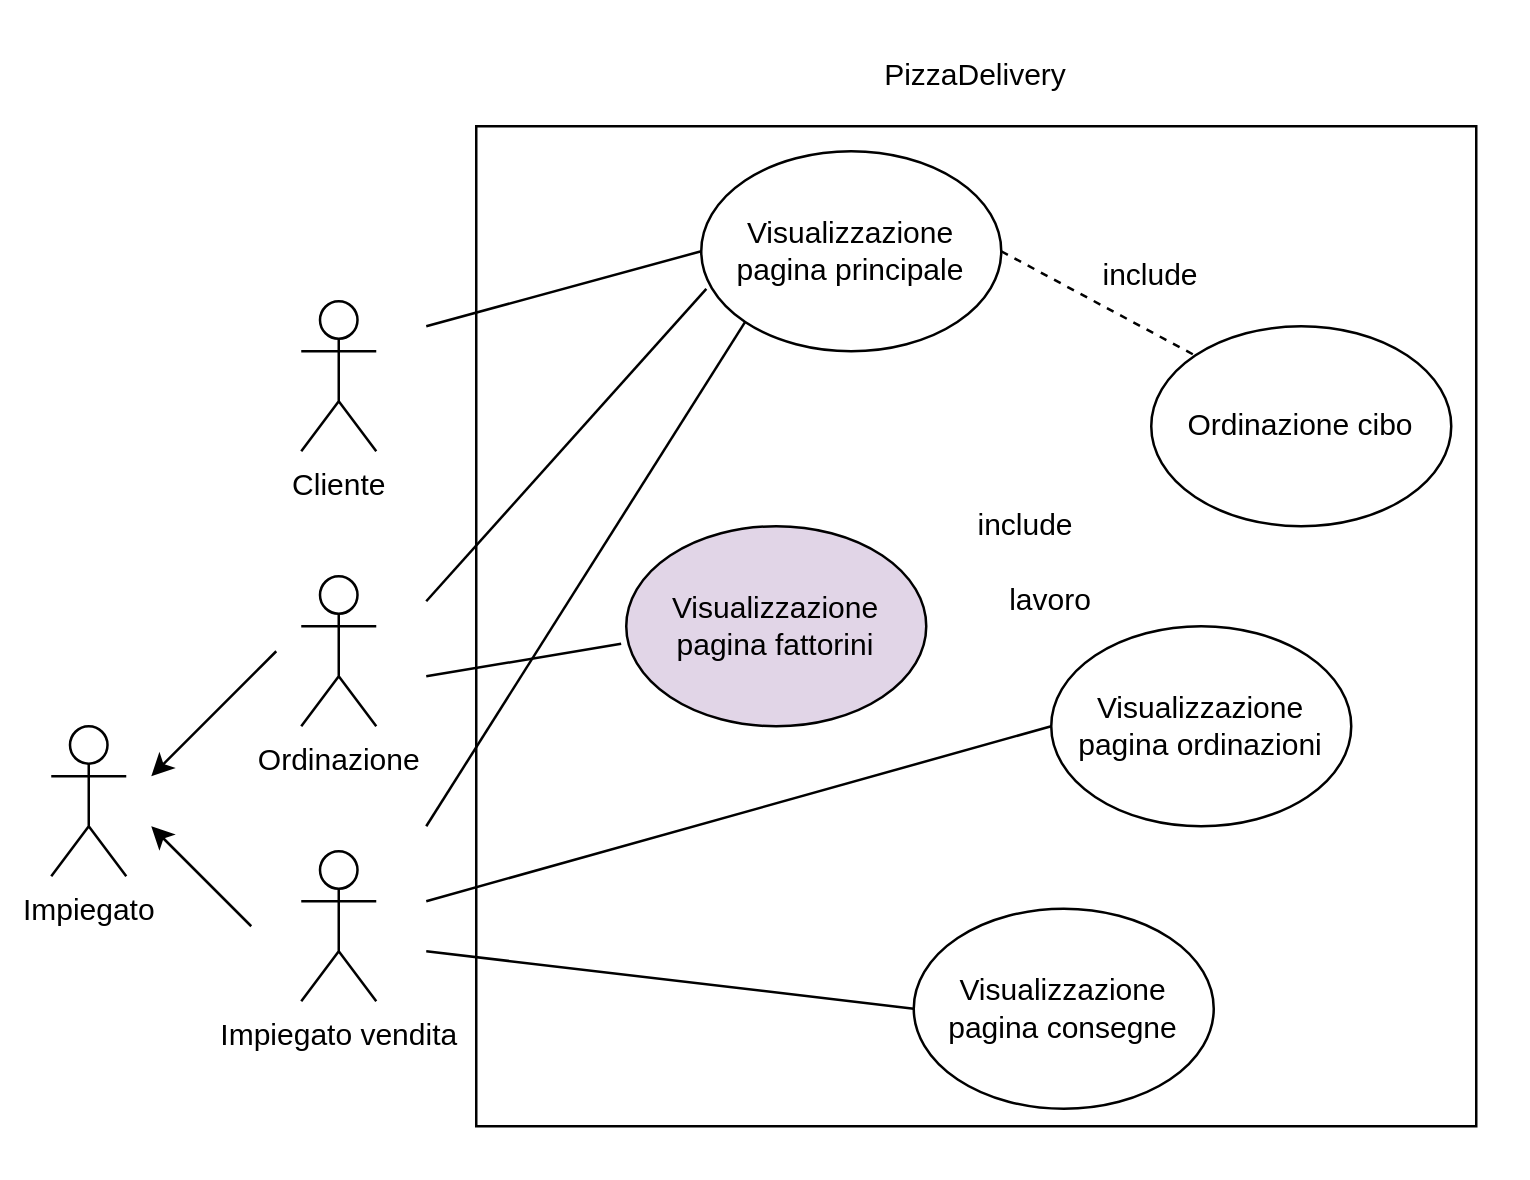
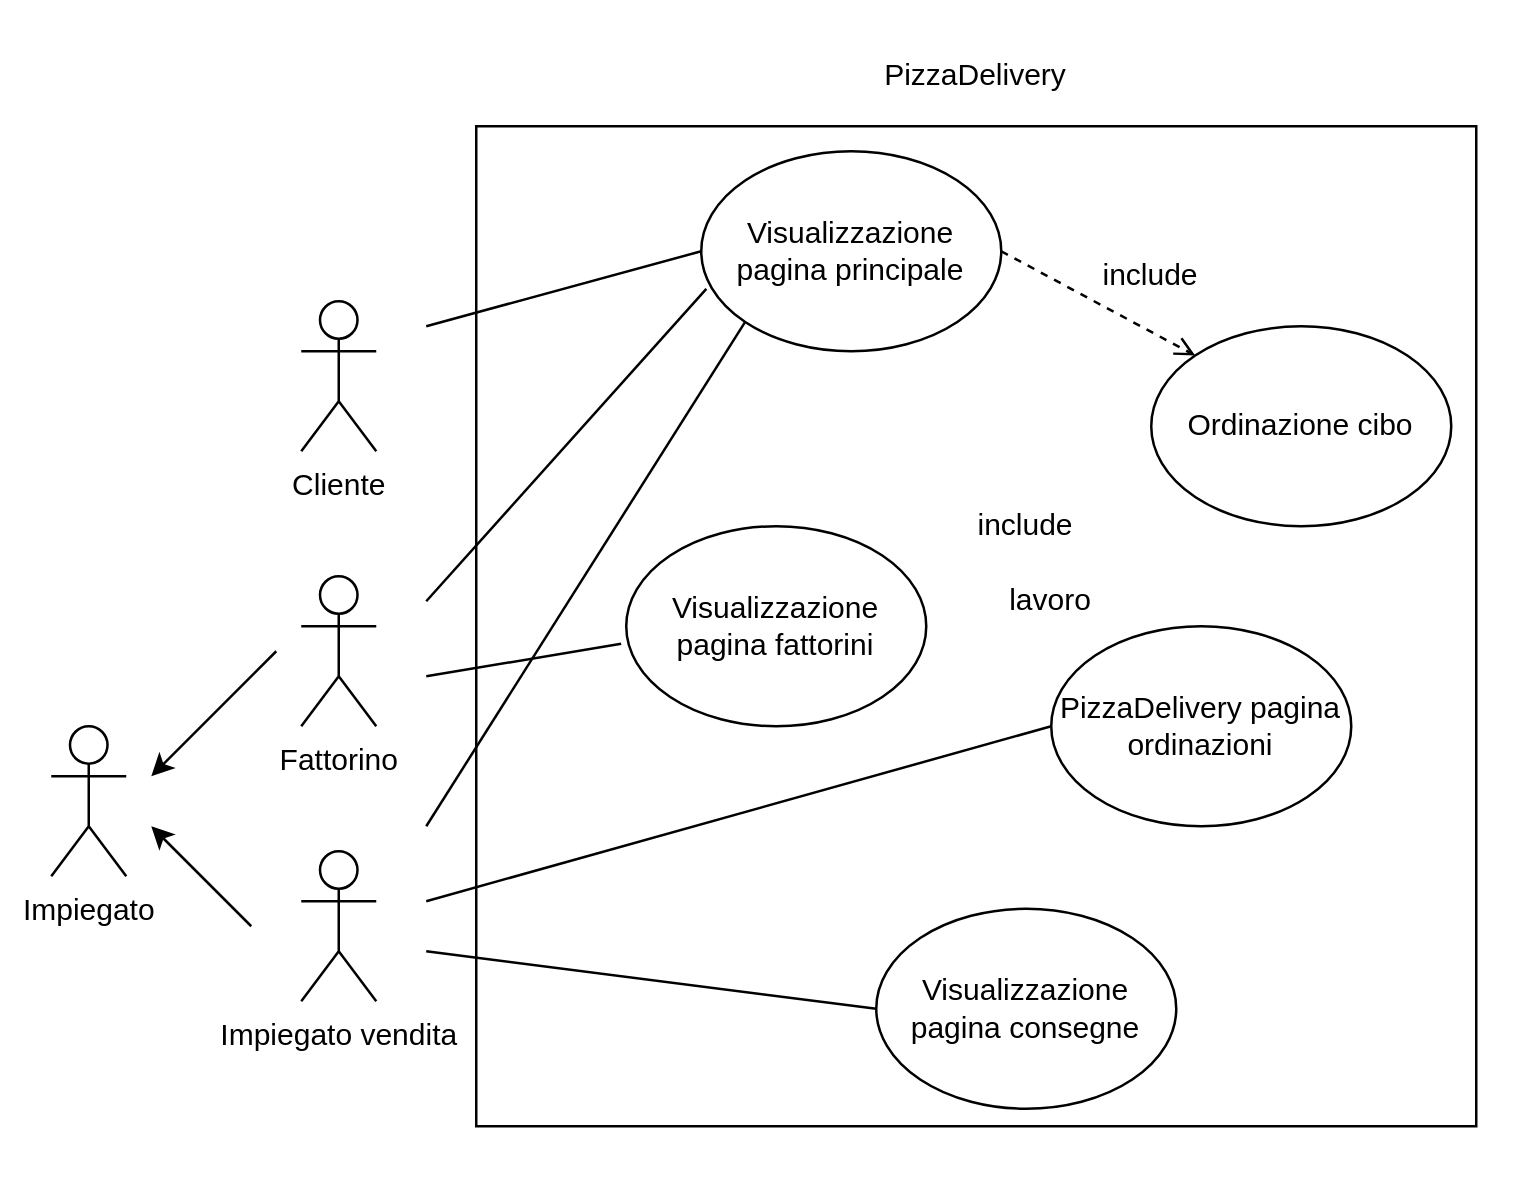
(1189, 352) -> (1188, 351)
(776, 626) -> (776, 626)
(1201, 726) -> (1201, 726)
(340, 762) -> (340, 762)
(1064, 1009) -> (1026, 1009)
